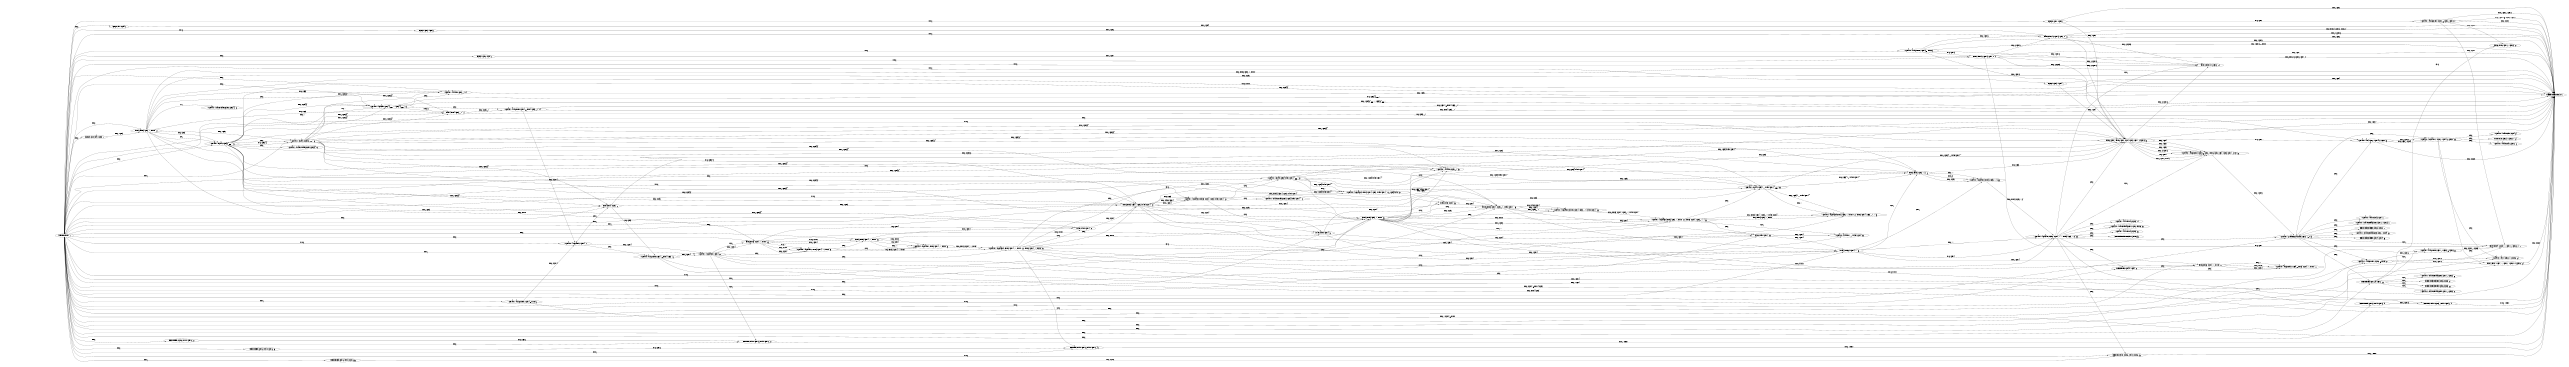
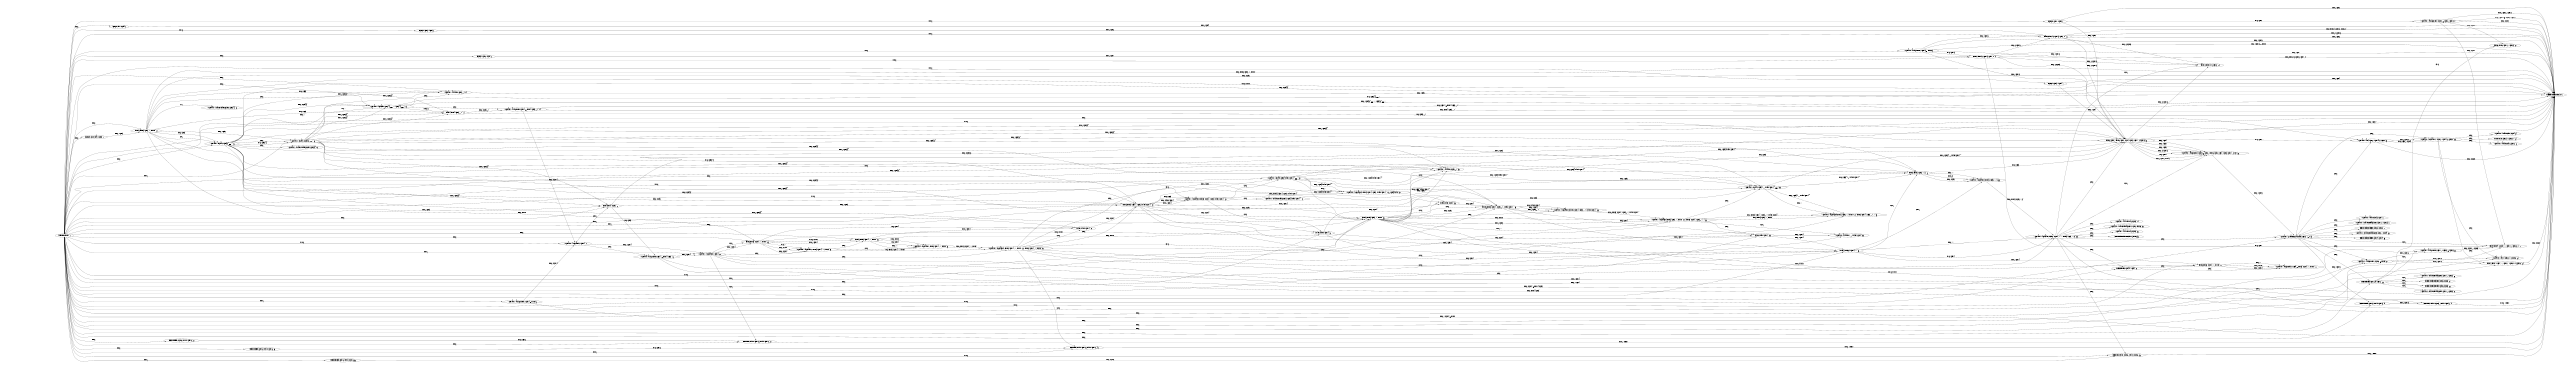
(1054, 65) -> none
none -> (2329, 271)
